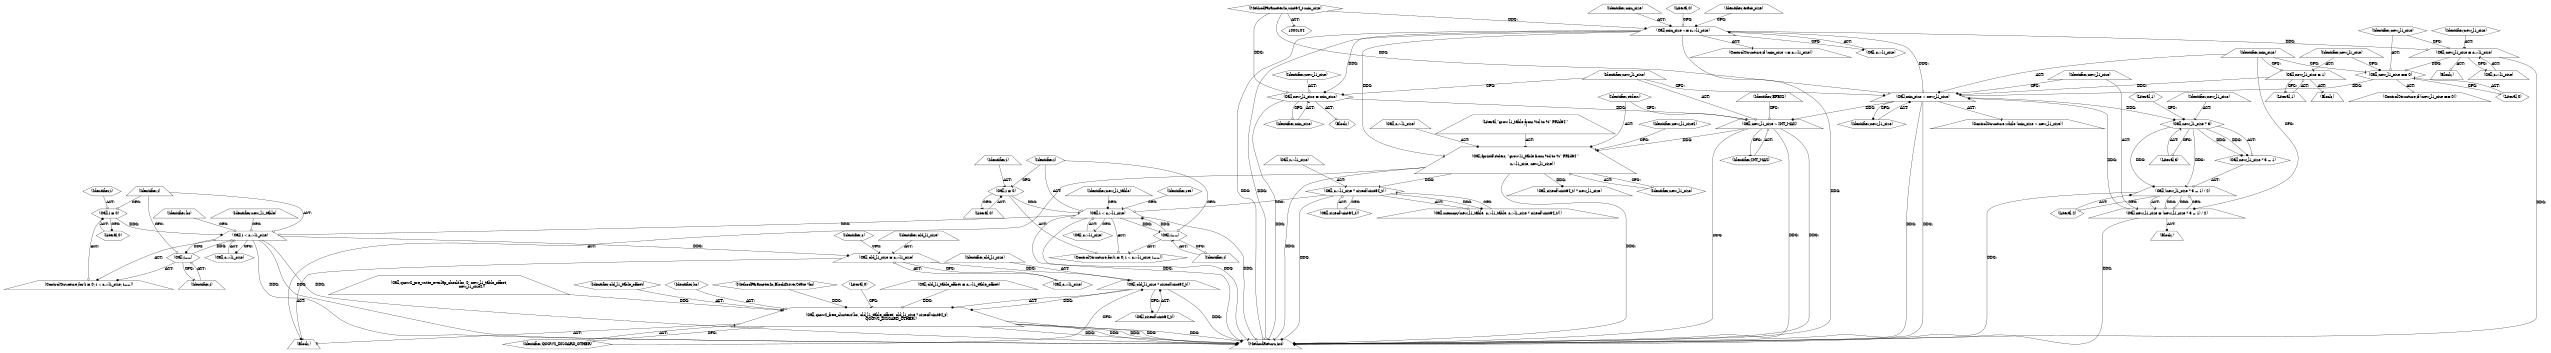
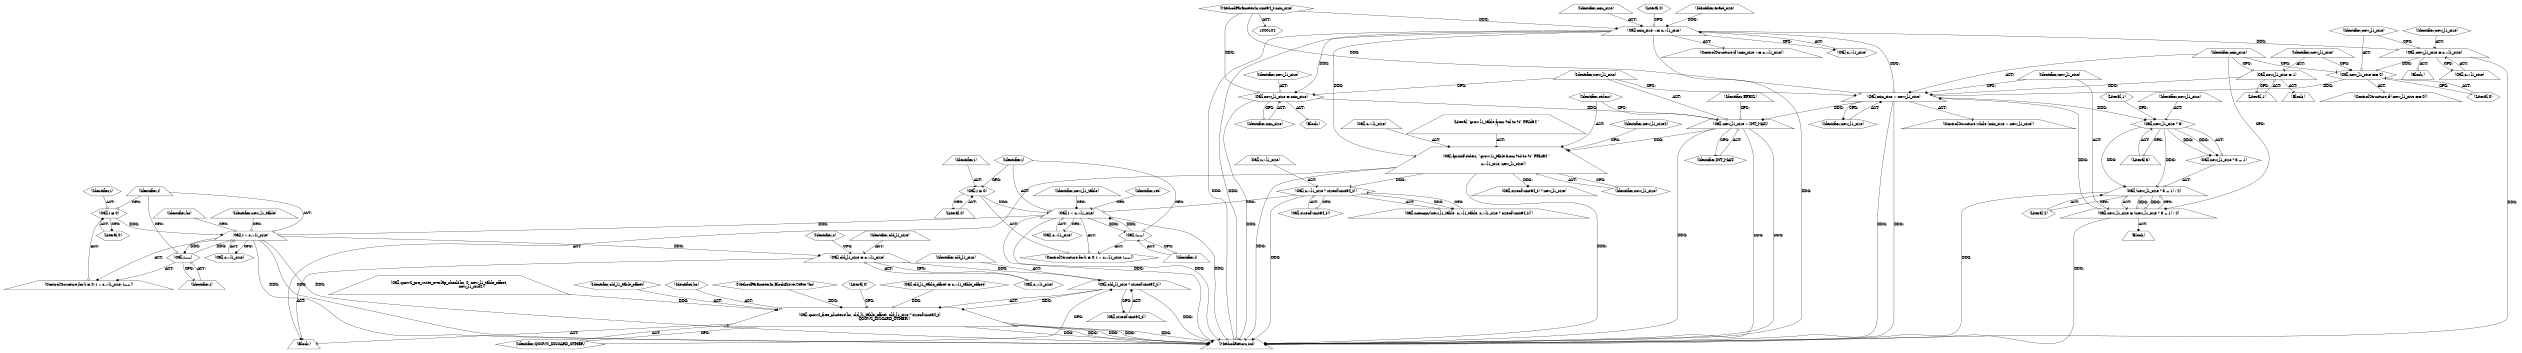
(1722, 20) -> (1693, 20)
(959, 285) -> (944, 285)
